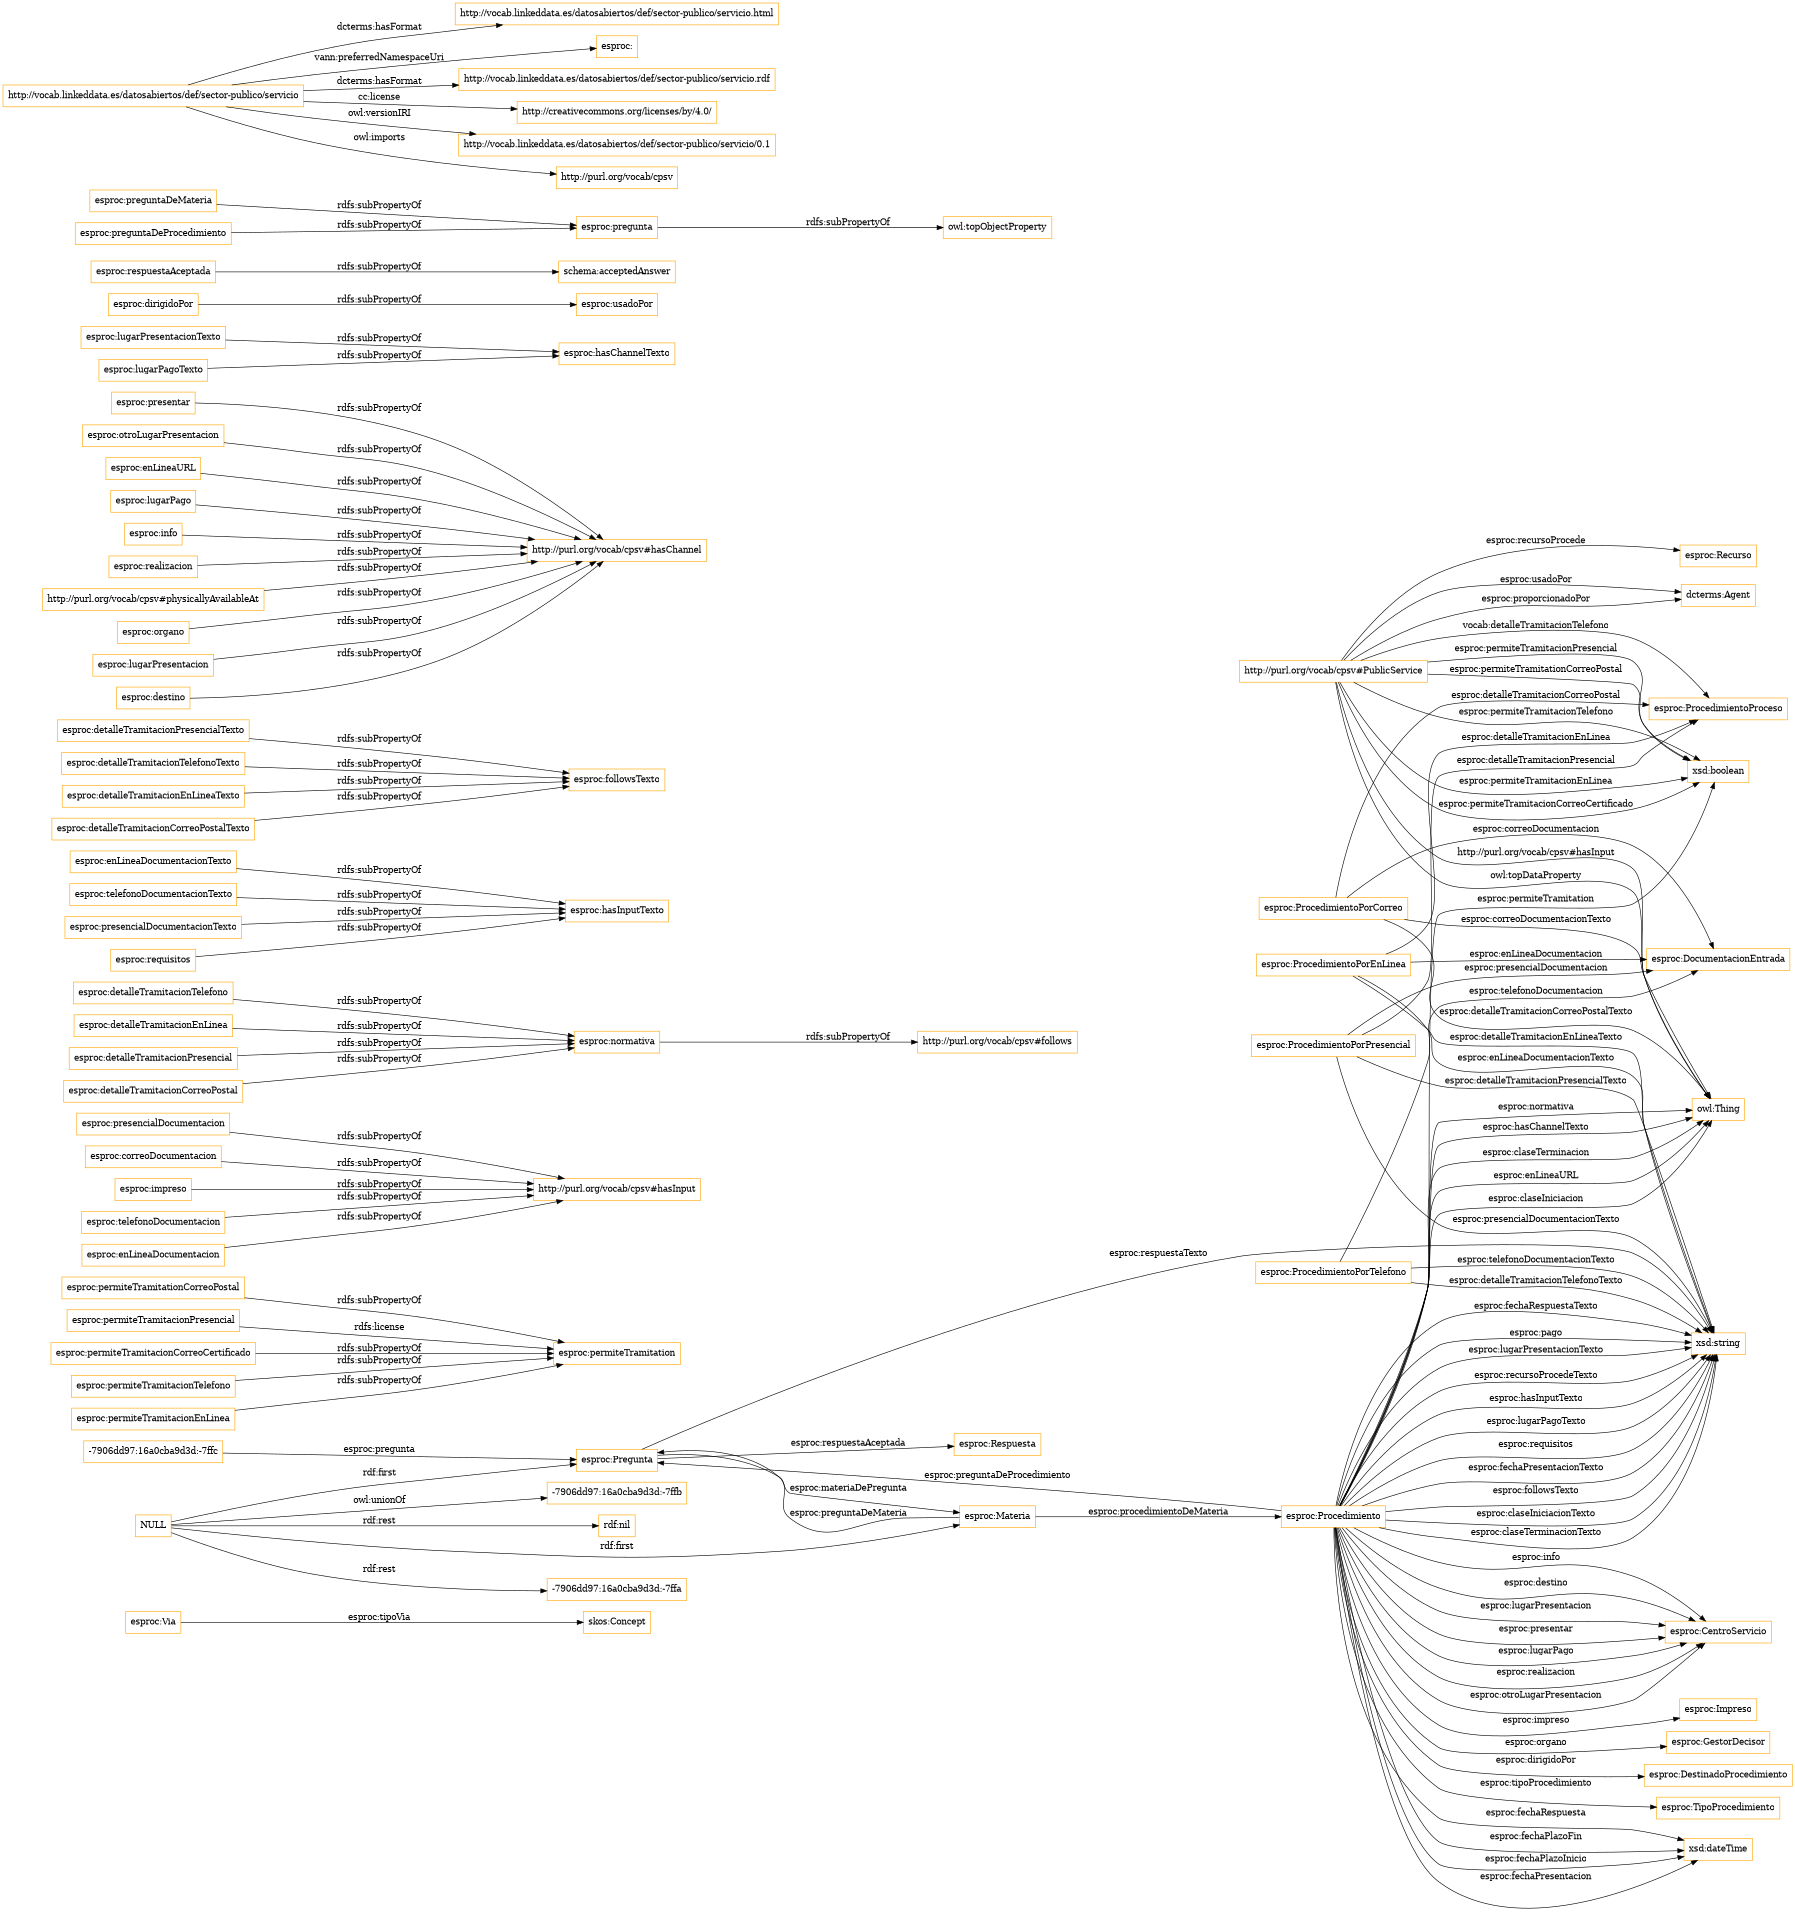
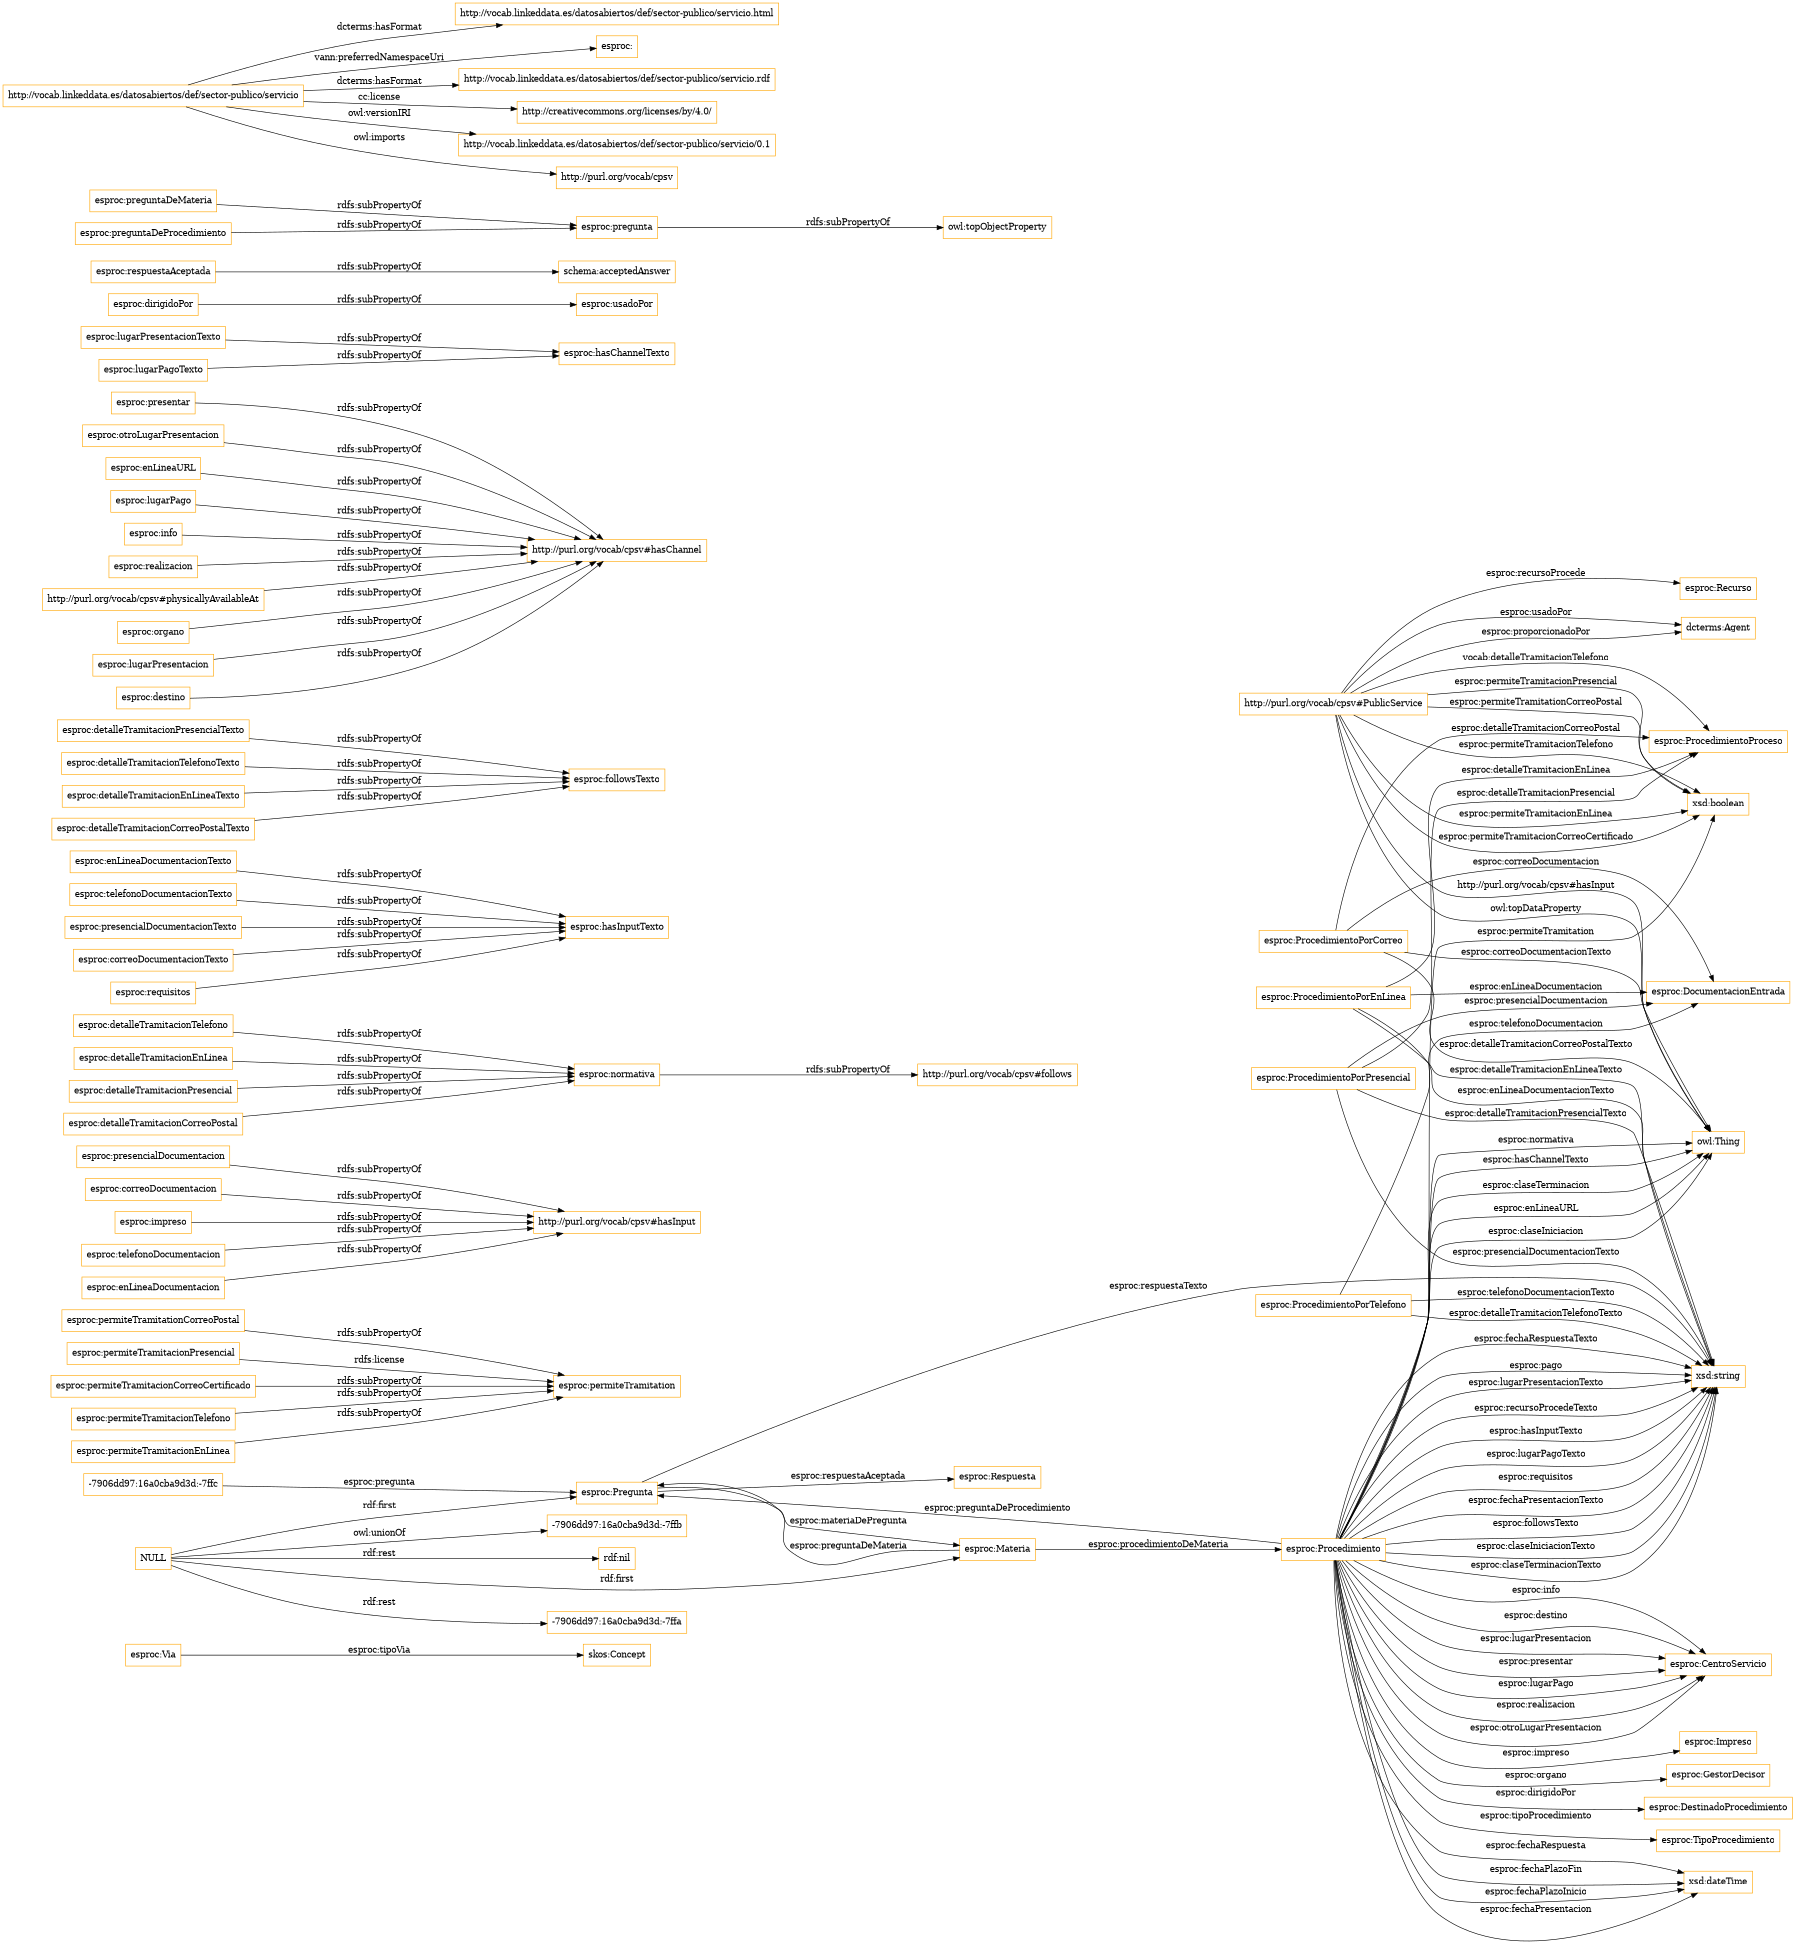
none -> (153, 960)
